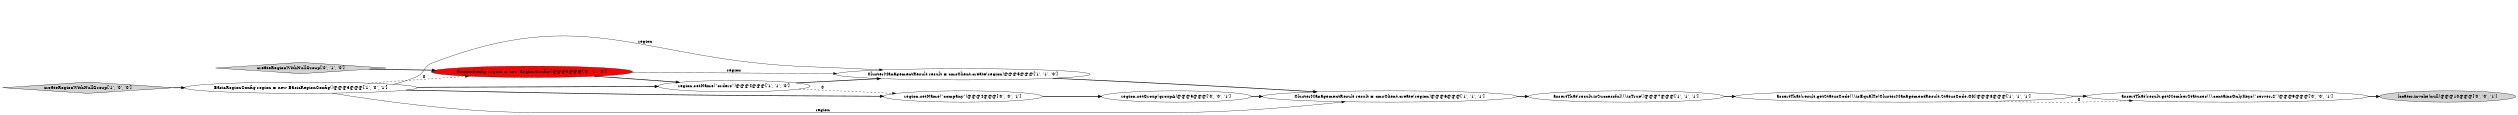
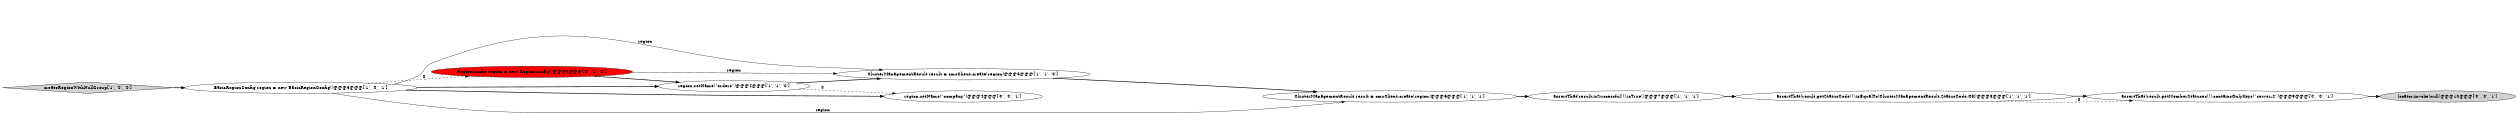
(301, 68) -> none
(1176, 96) -> none
